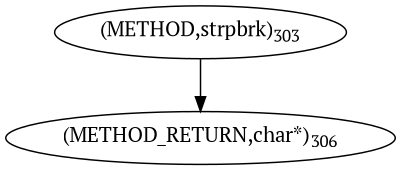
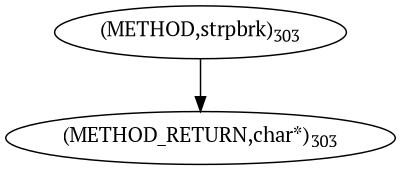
(325, 136) -> (325, 136)
